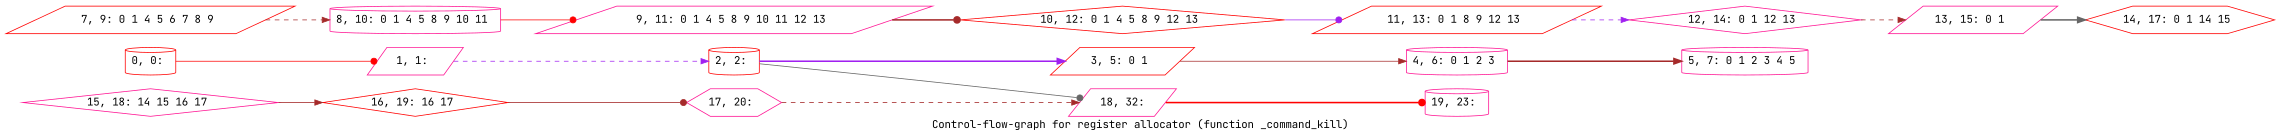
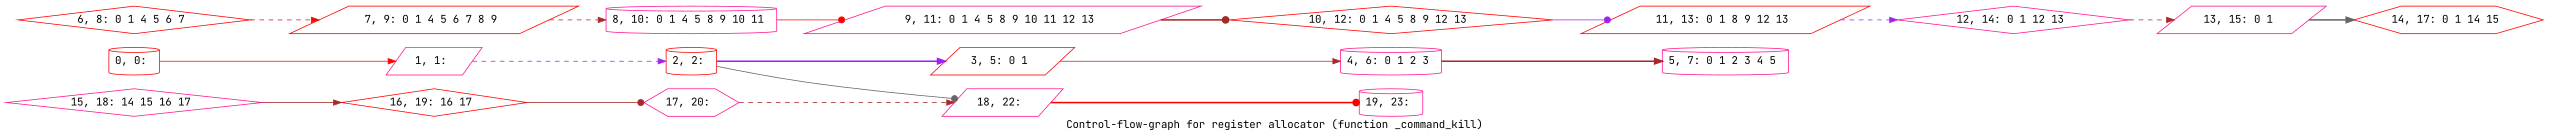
none -> (134, 20)
(273, 61) -> (274, 61)
(1122, 103) -> (1003, 103)
